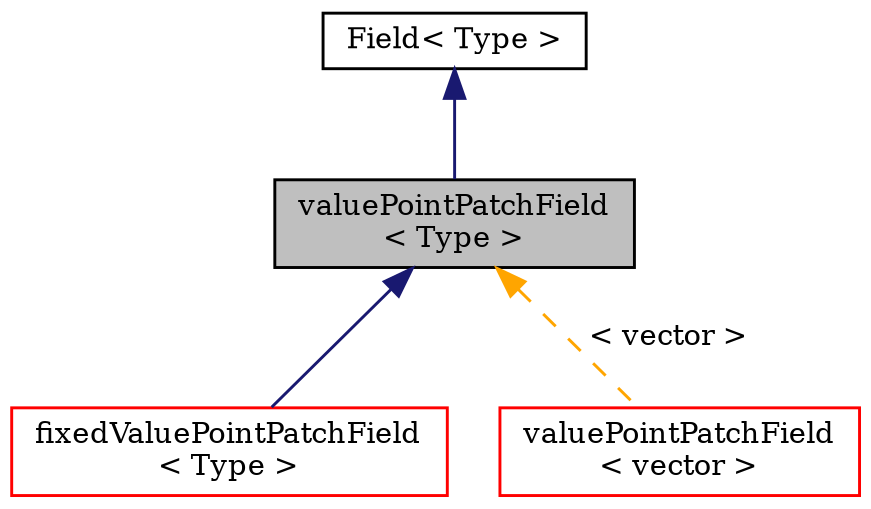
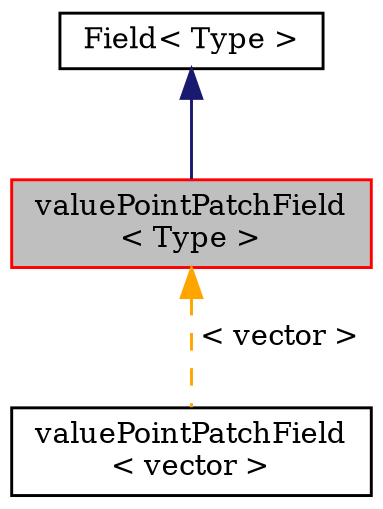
(455, 224) -> (191, 224)
(230, 452) -> none
(680, 452) -> (191, 452)
